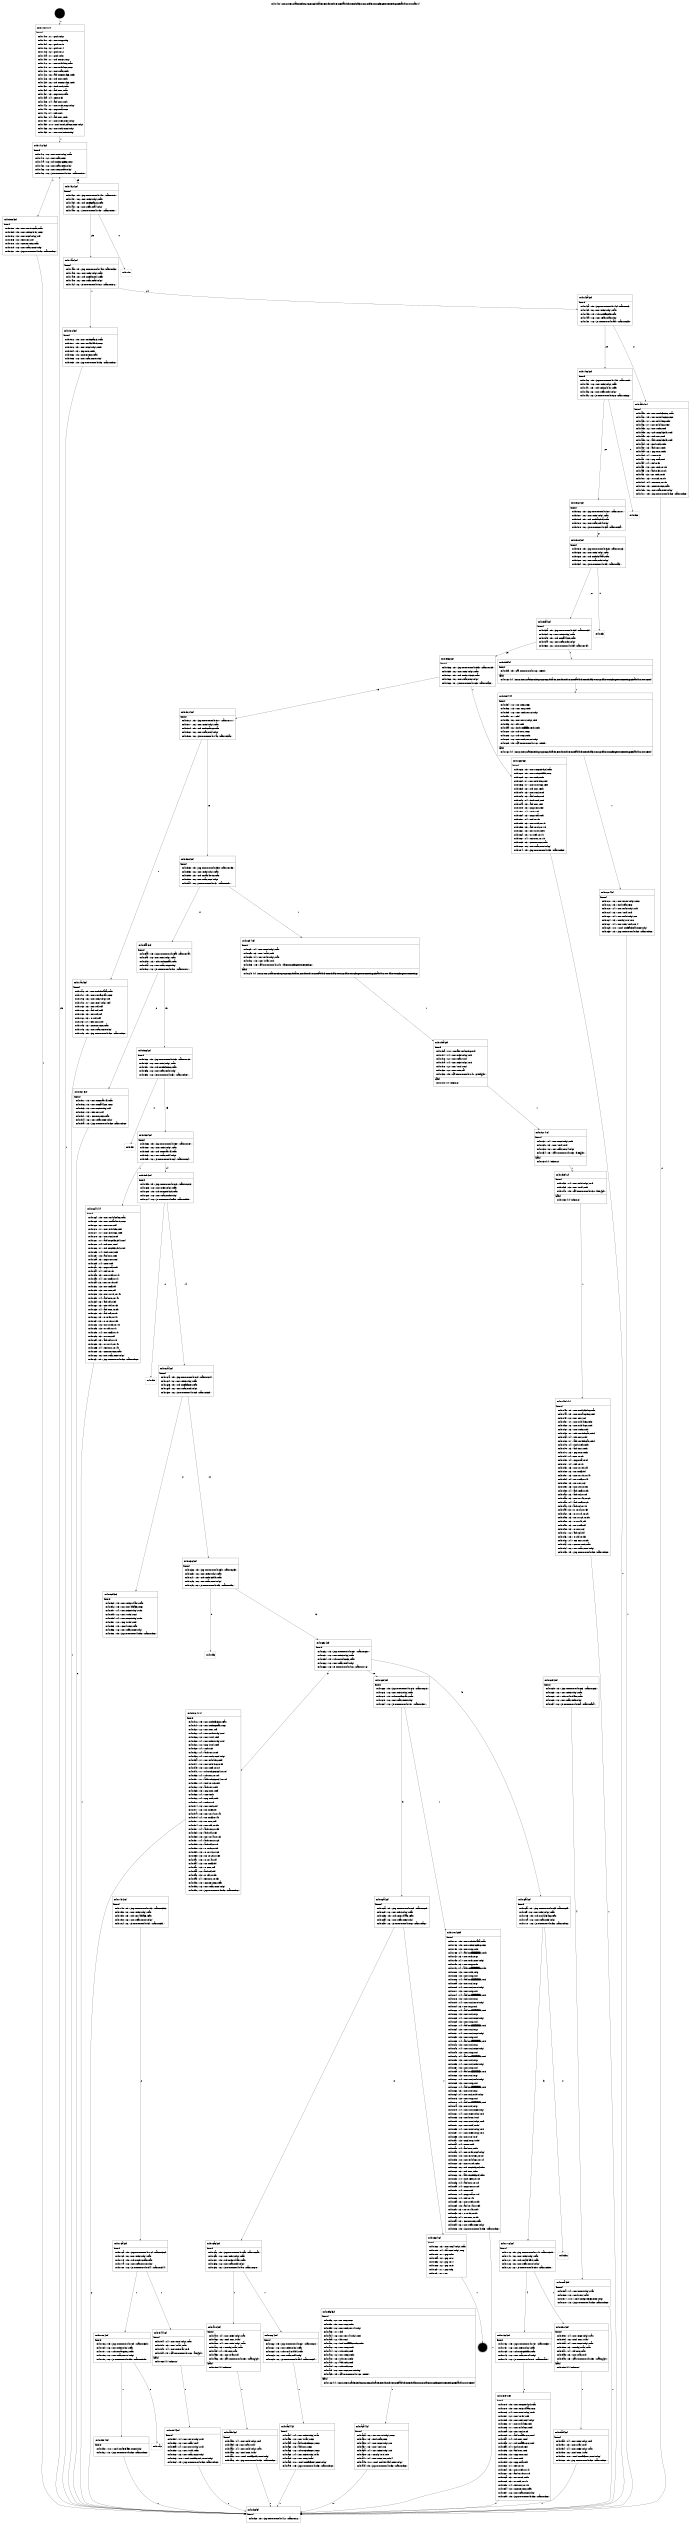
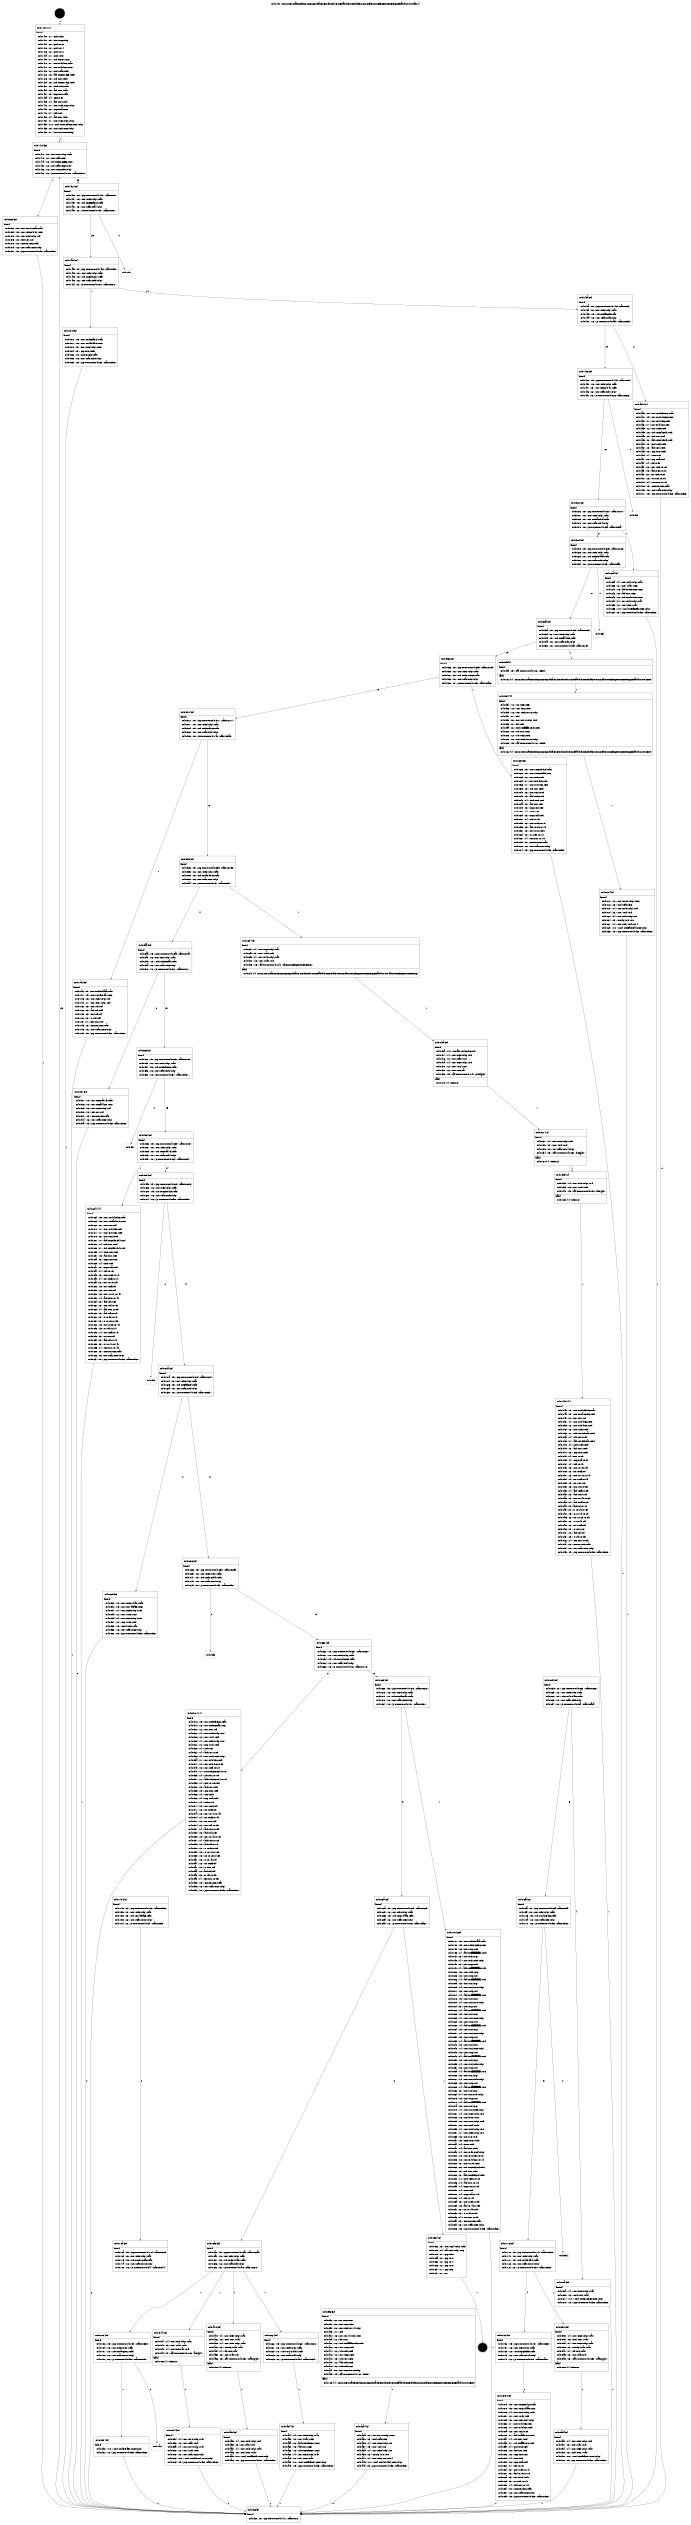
none -> (631, 593)
(489, 1749) -> (557, 1801)
none -> (86, 2146)
(158, 2300) -> (207, 2300)
(131, 2301) -> (170, 2301)
